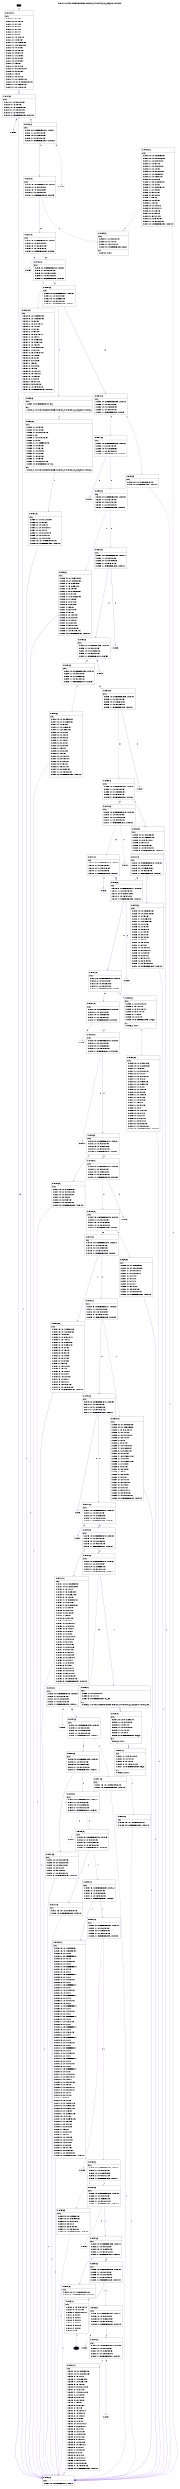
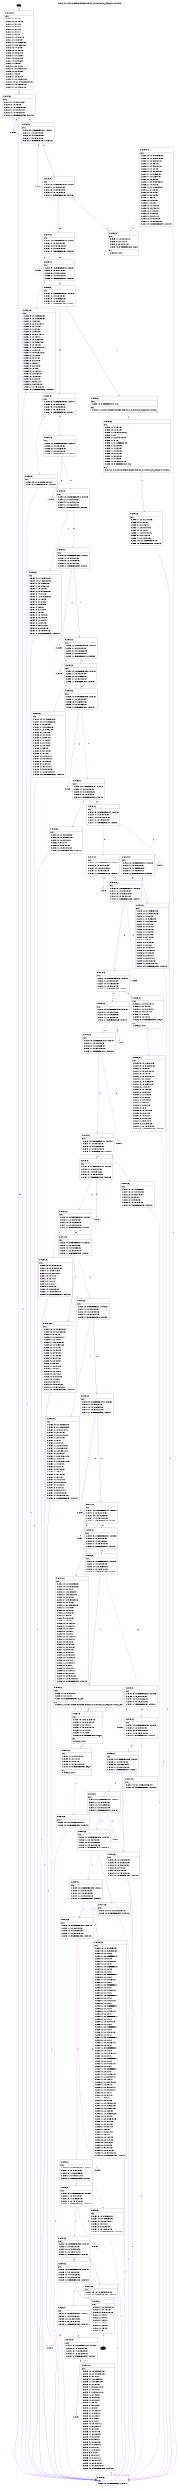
(33, 1619) -> (34, 1563)
